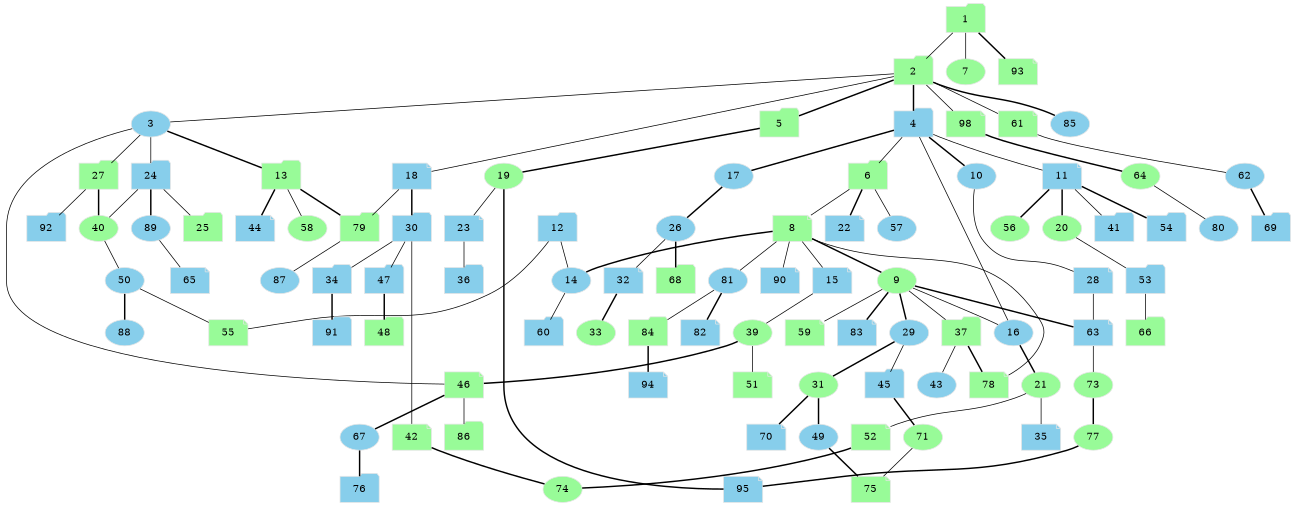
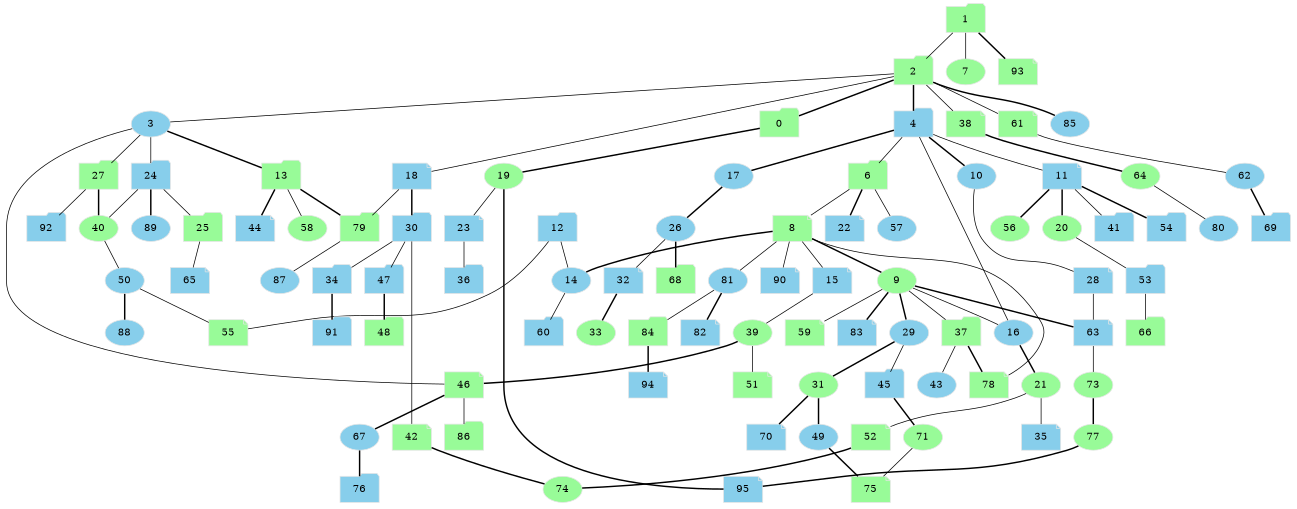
(779, 124) -> (779, 124)
(966, 124) -> (966, 124)
(170, 254) -> (196, 255)
